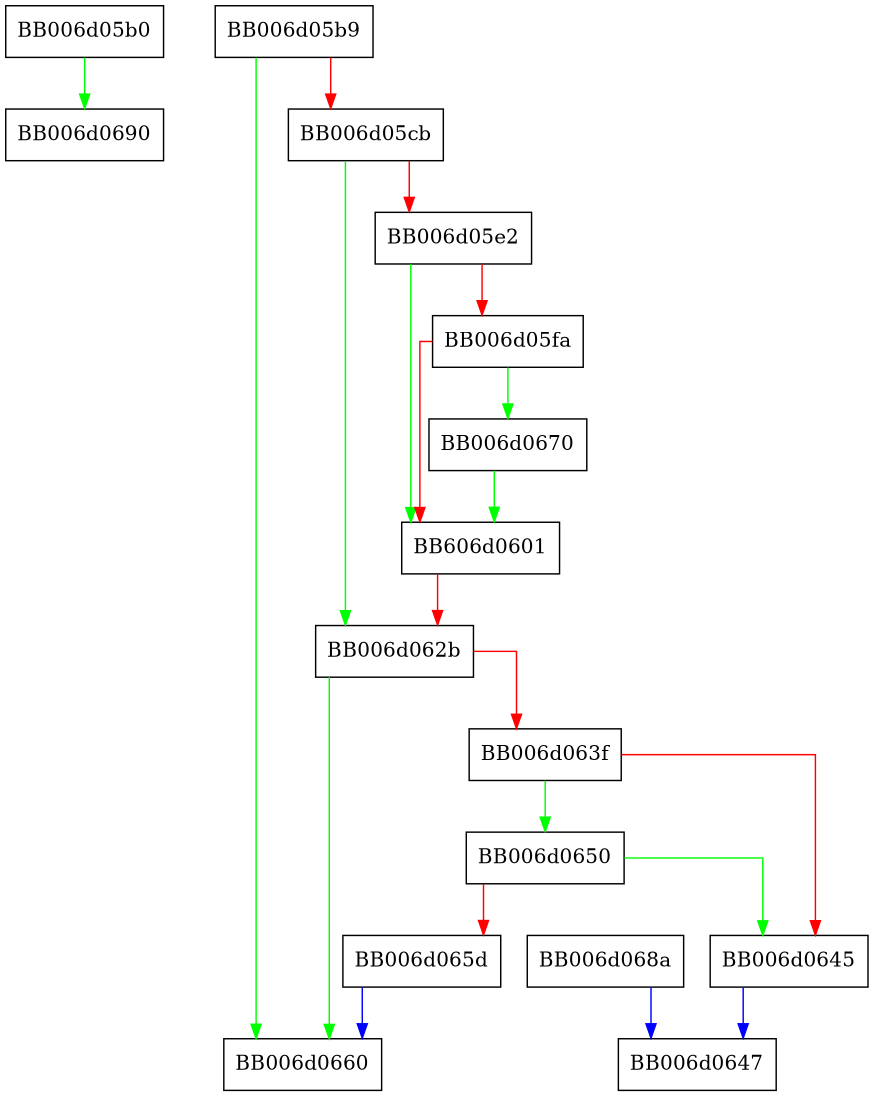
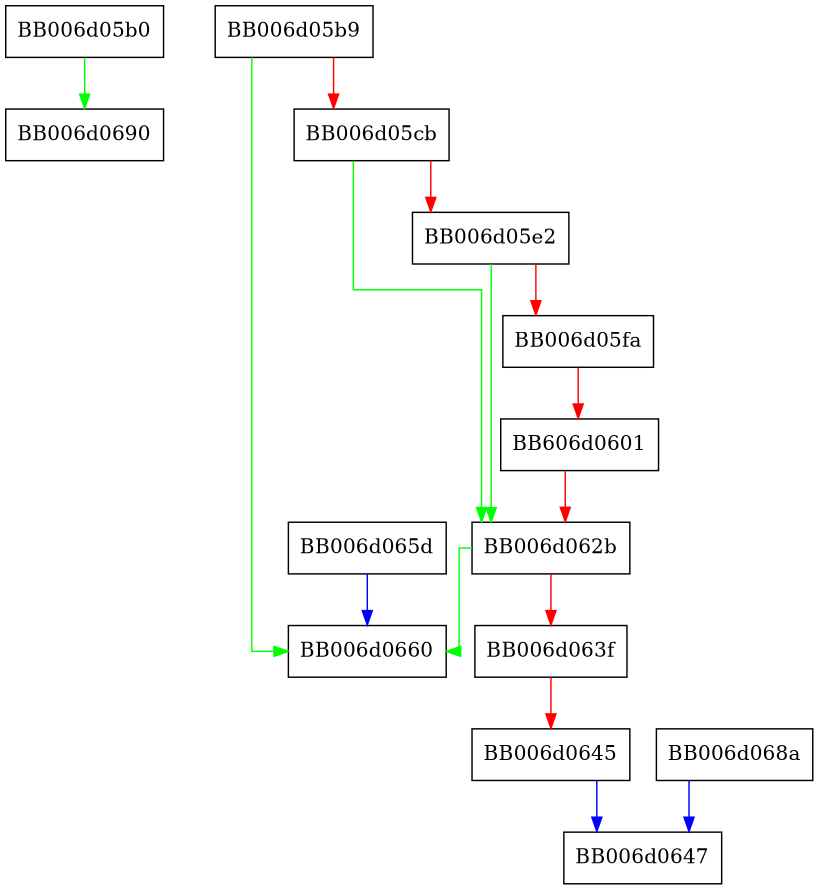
(411, 386) -> (491, 386)
(508, 445) -> none
(545, 858) -> none
